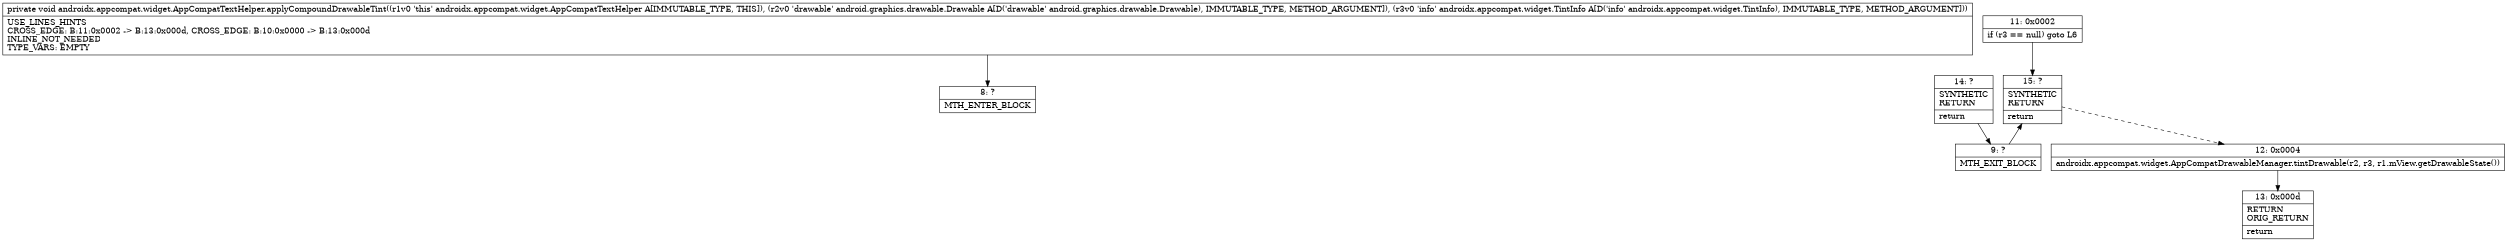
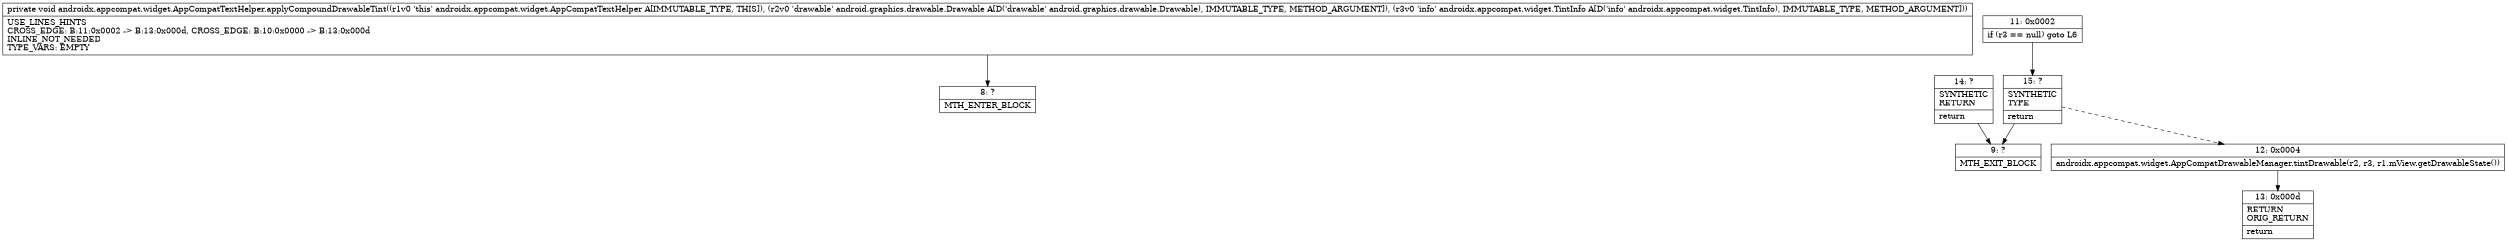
(2026, 103) -> (2019, 103)
(2014, 136) -> (2010, 131)
